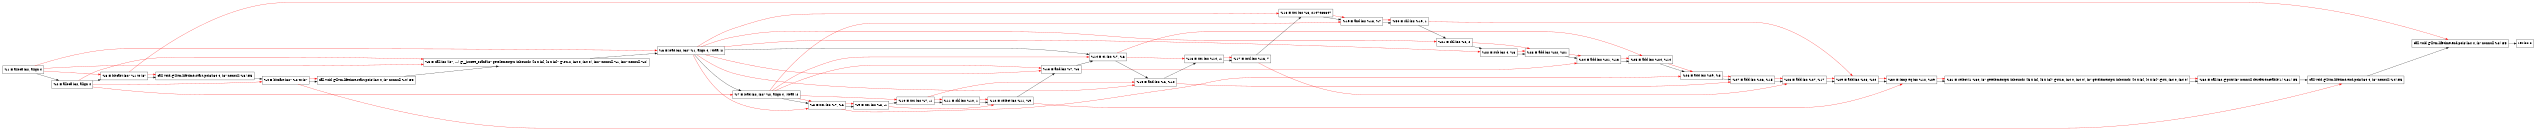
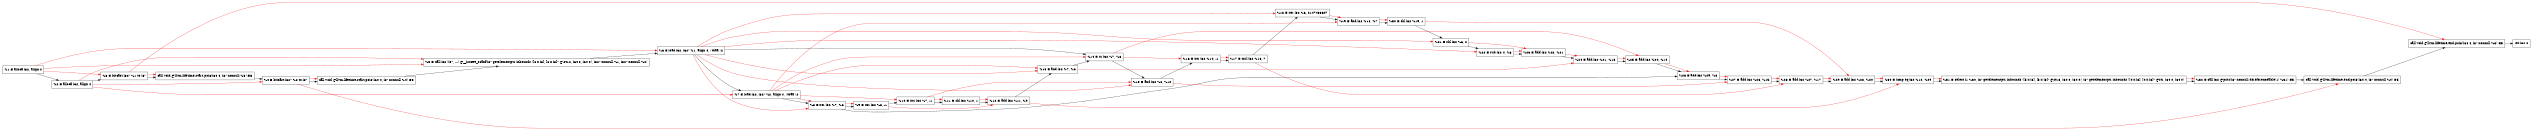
(1259, 78) -> (1257, 78)
(1011, 101) -> (1009, 101)
